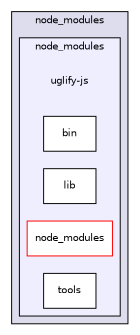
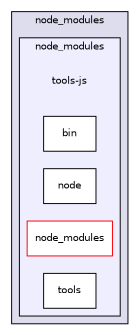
(70, 81) -> (70, 81)
(70, 186) -> (70, 186)
